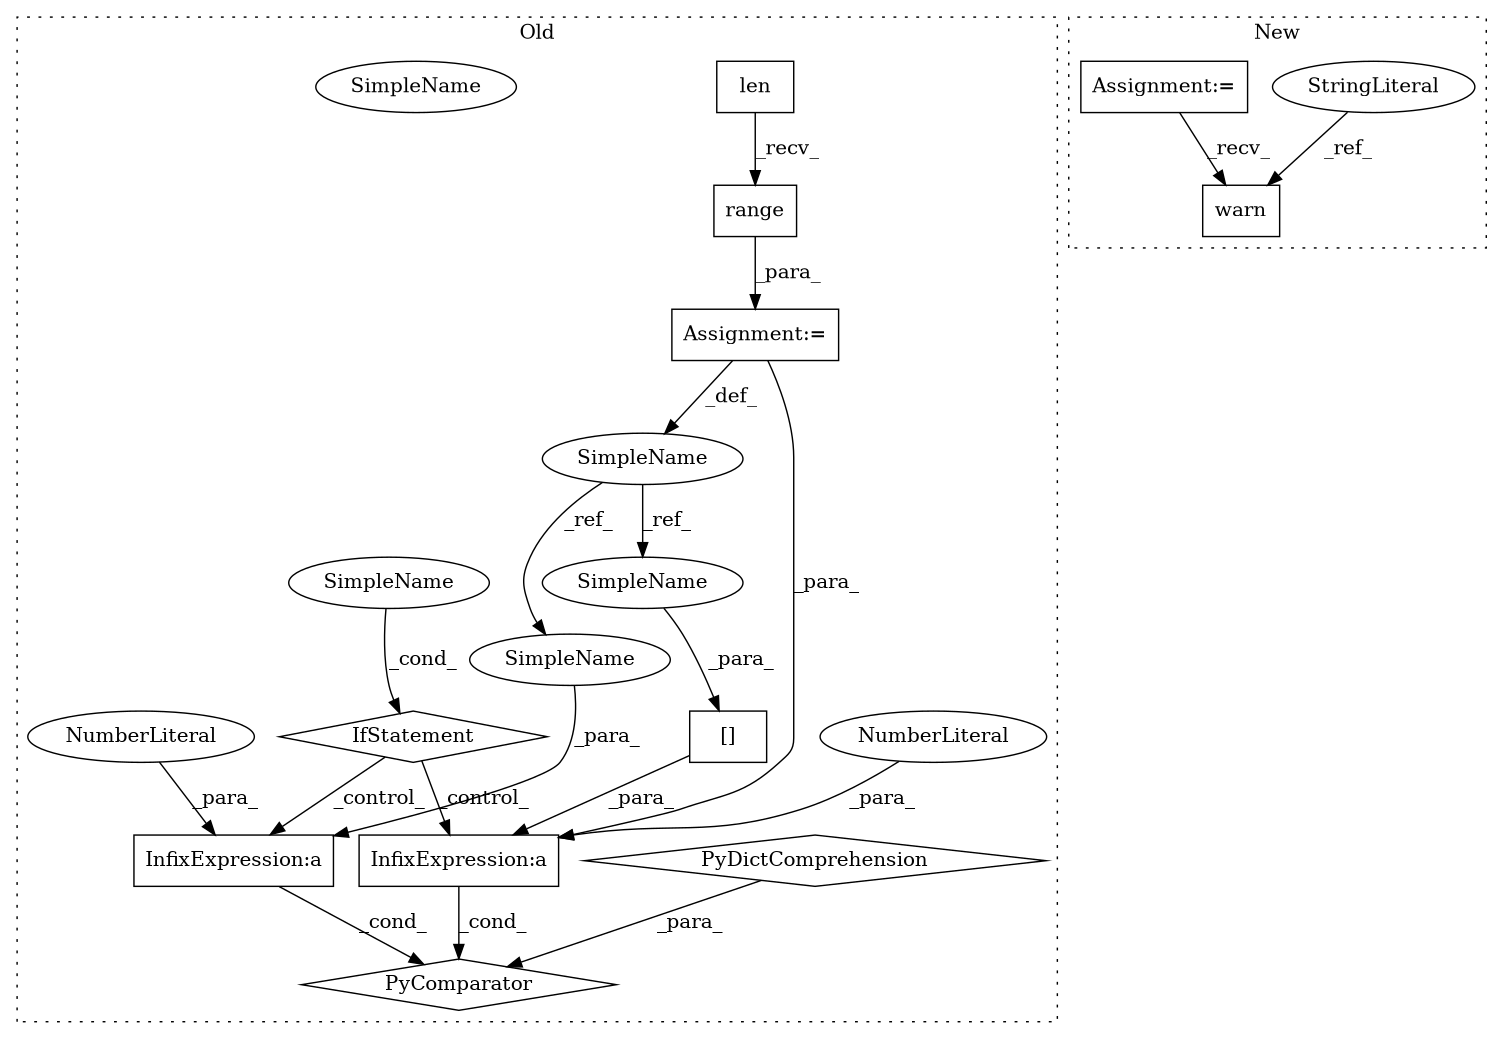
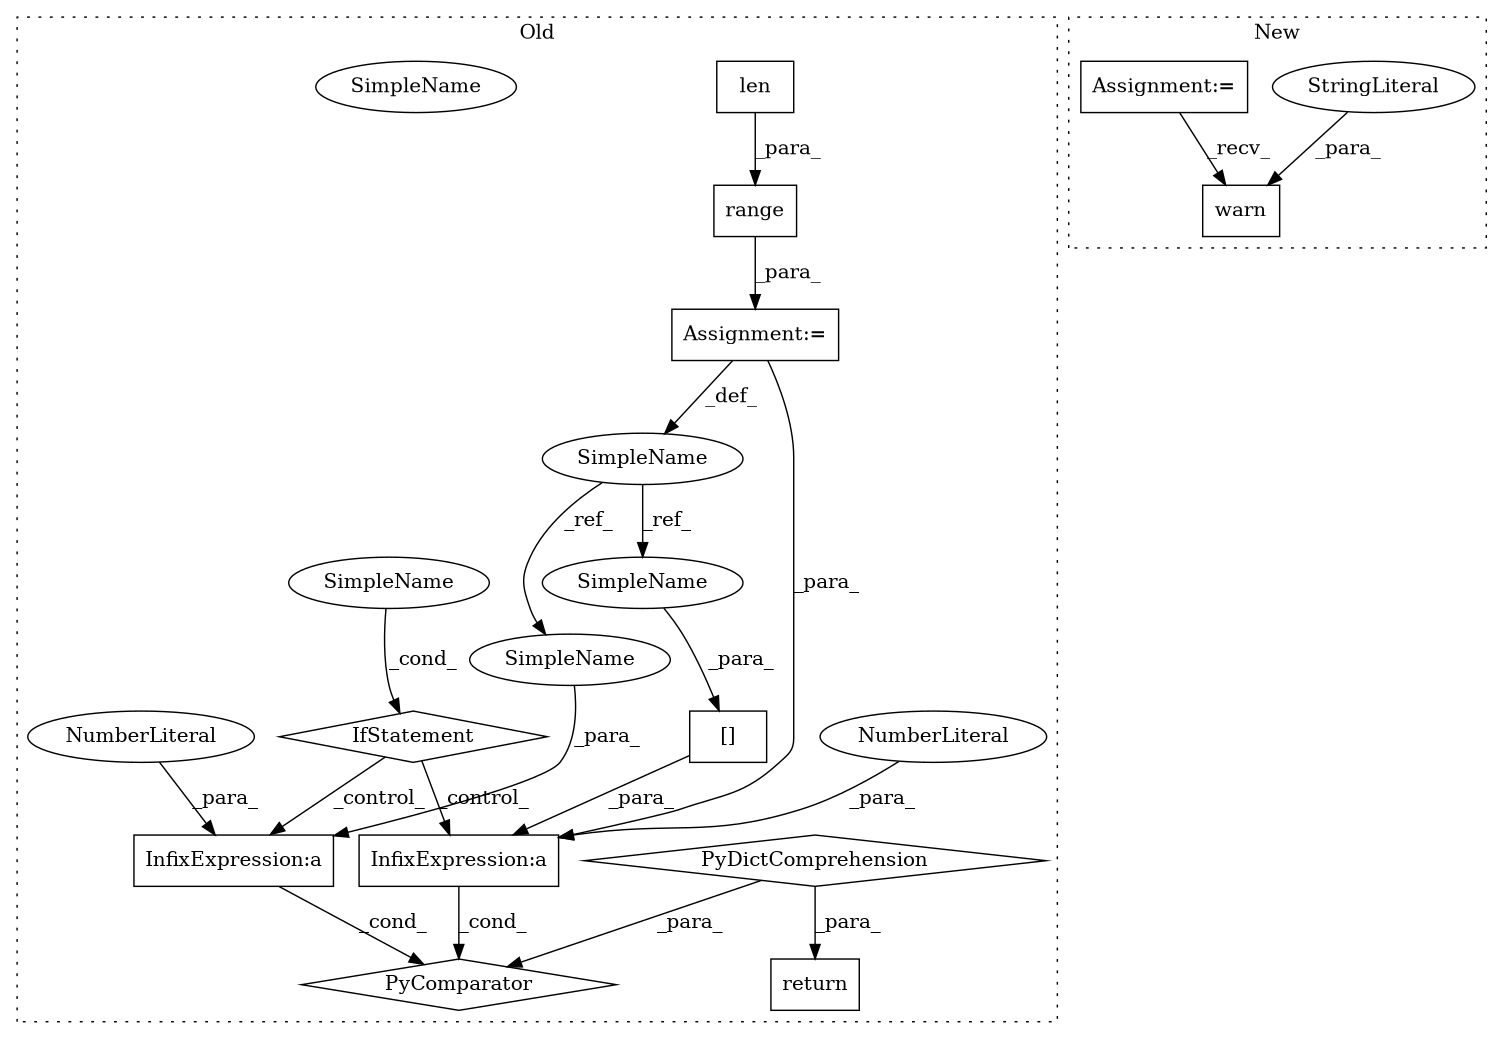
(788, 149) -> (788, 149)
(1348, 149) -> (1348, 149)
none -> (815, 985)
